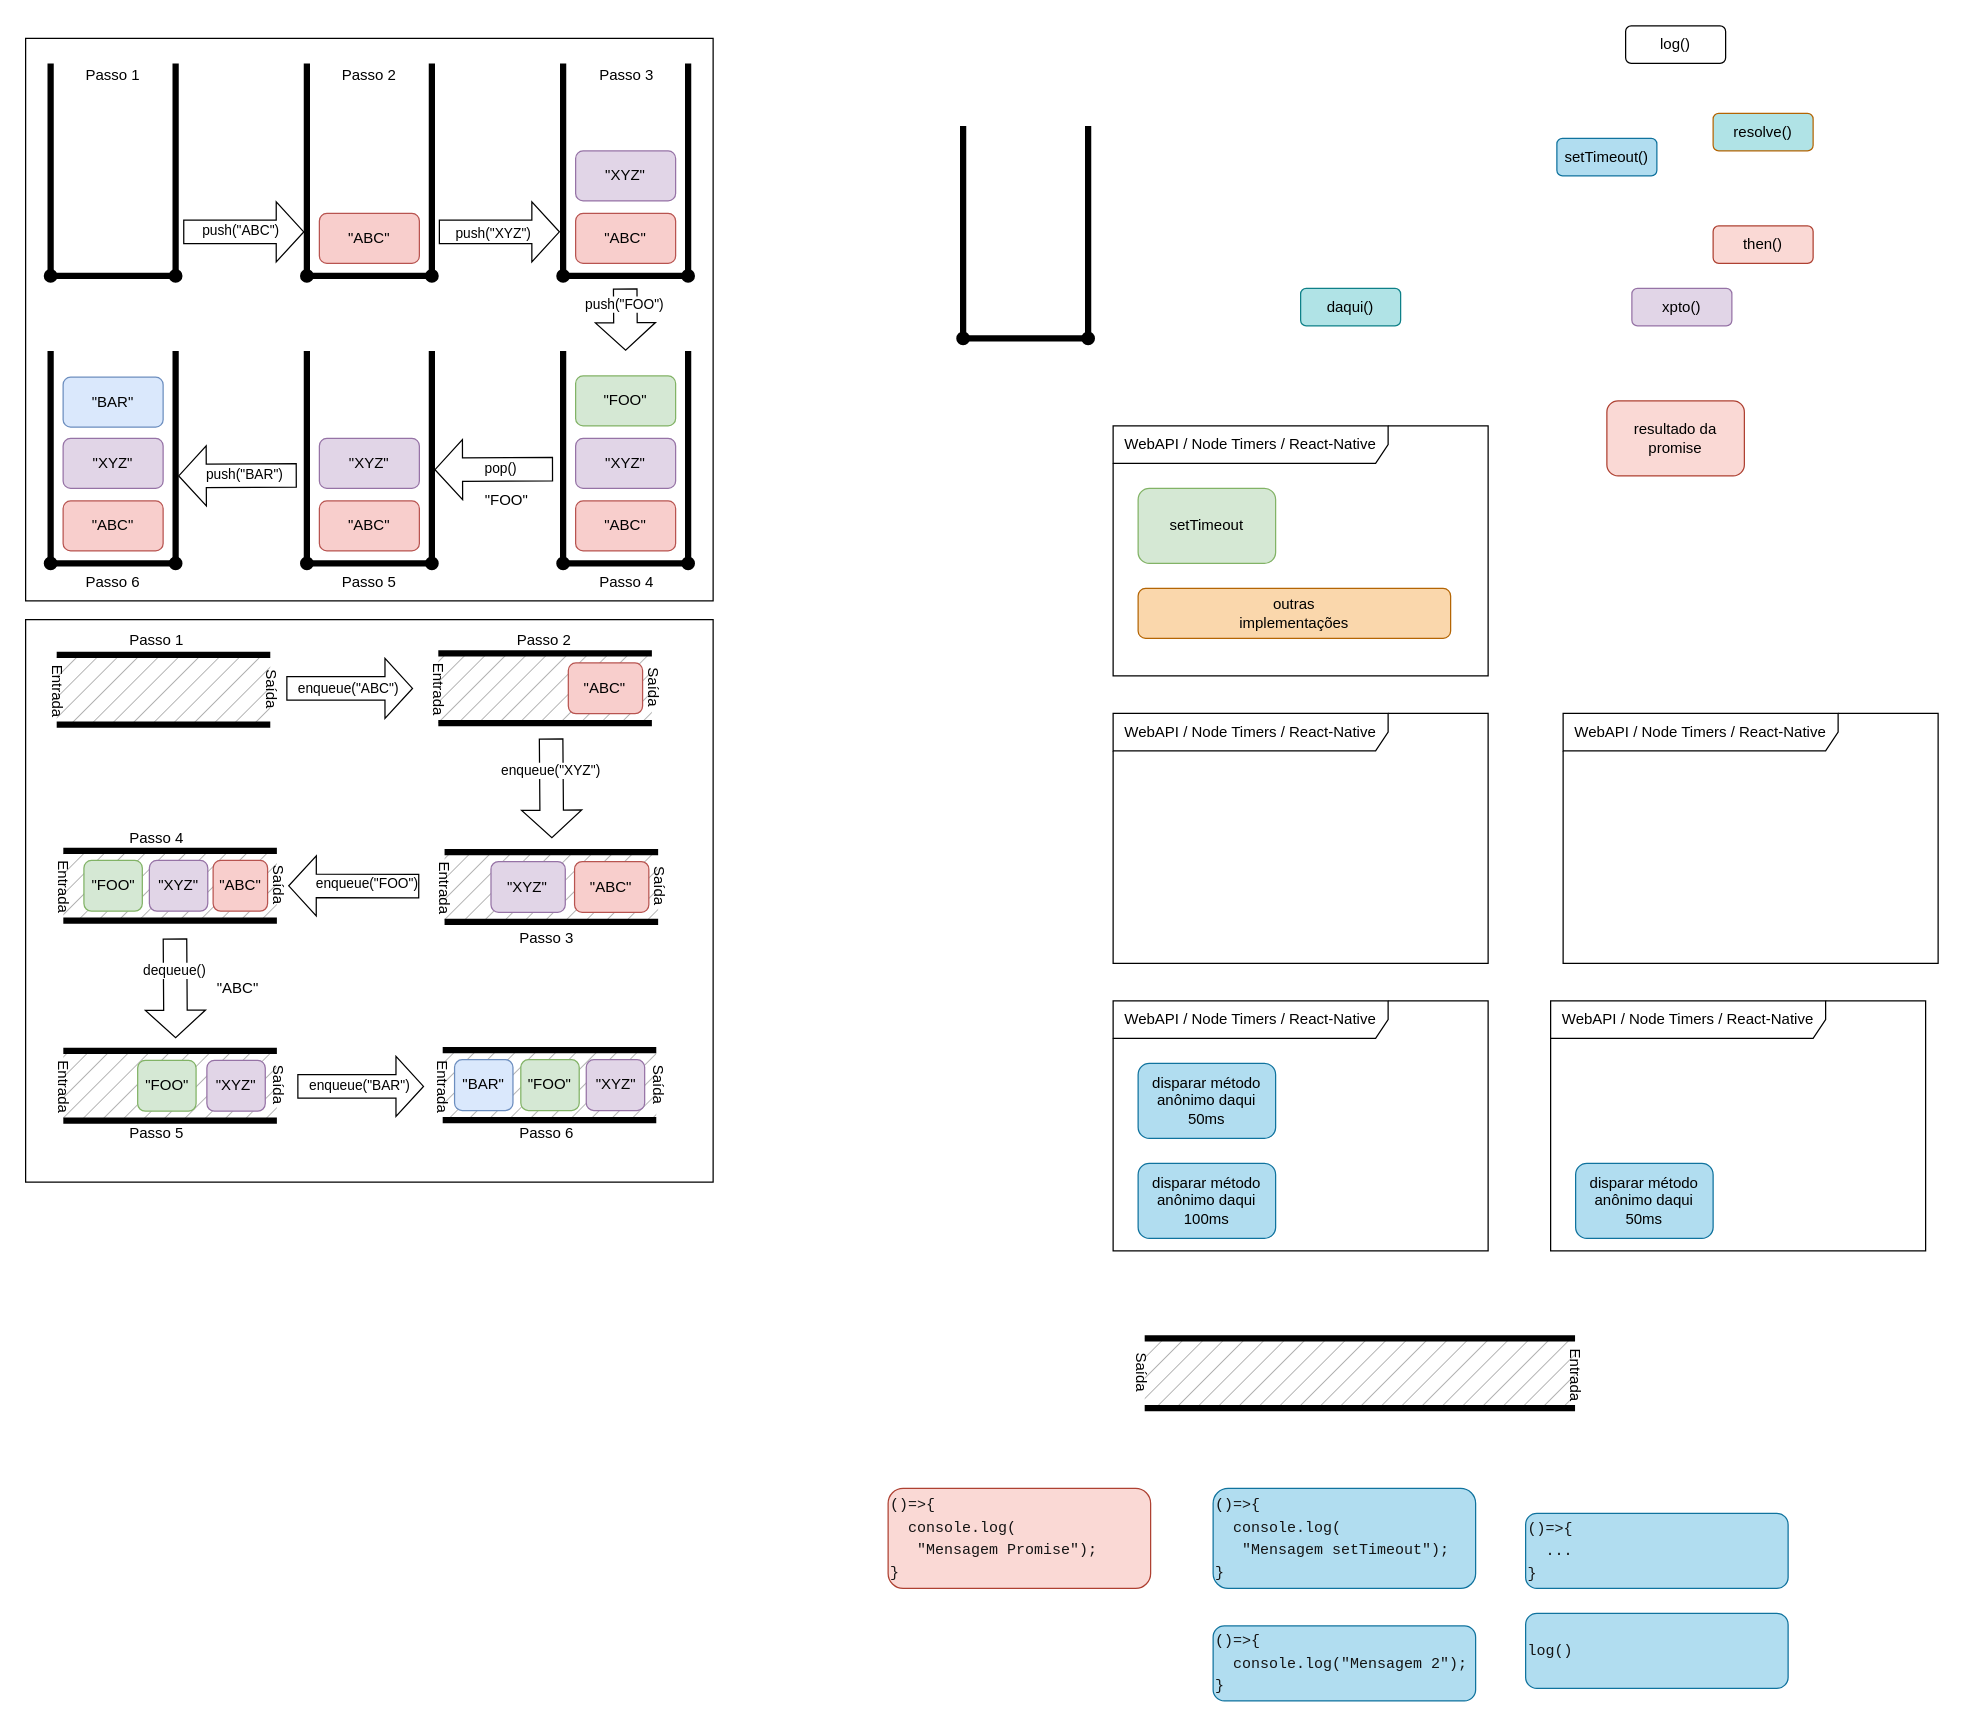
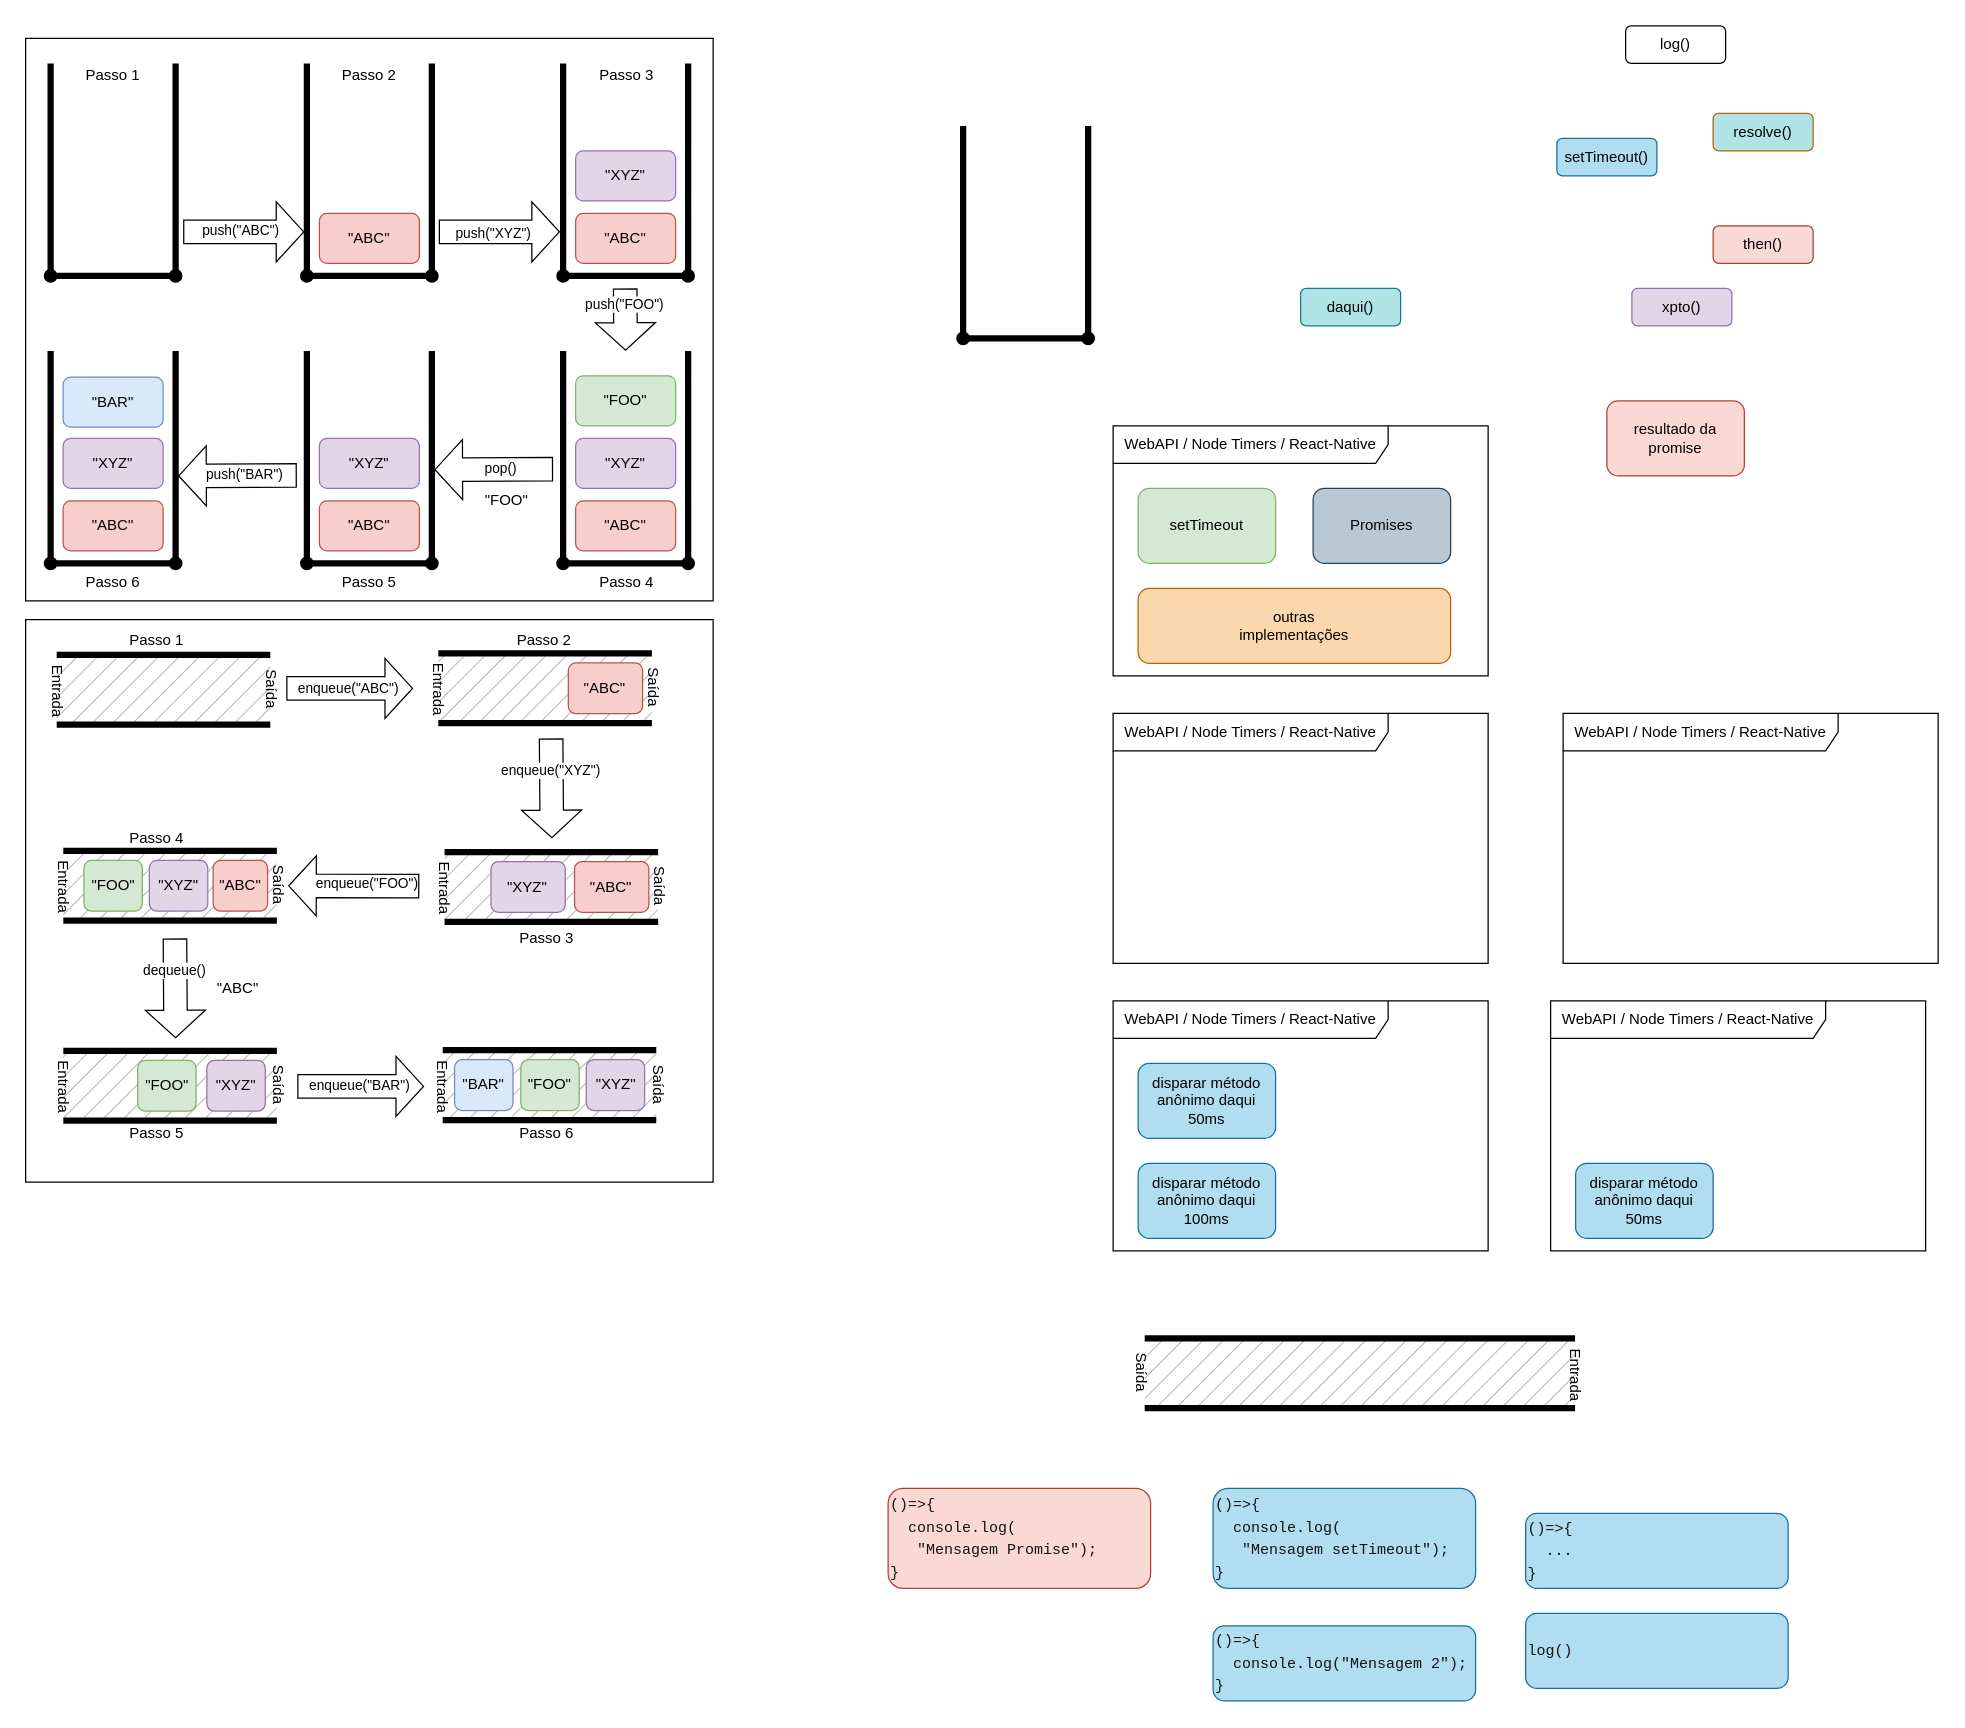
none -> (1382, 526)
(1294, 613) -> (1294, 626)
